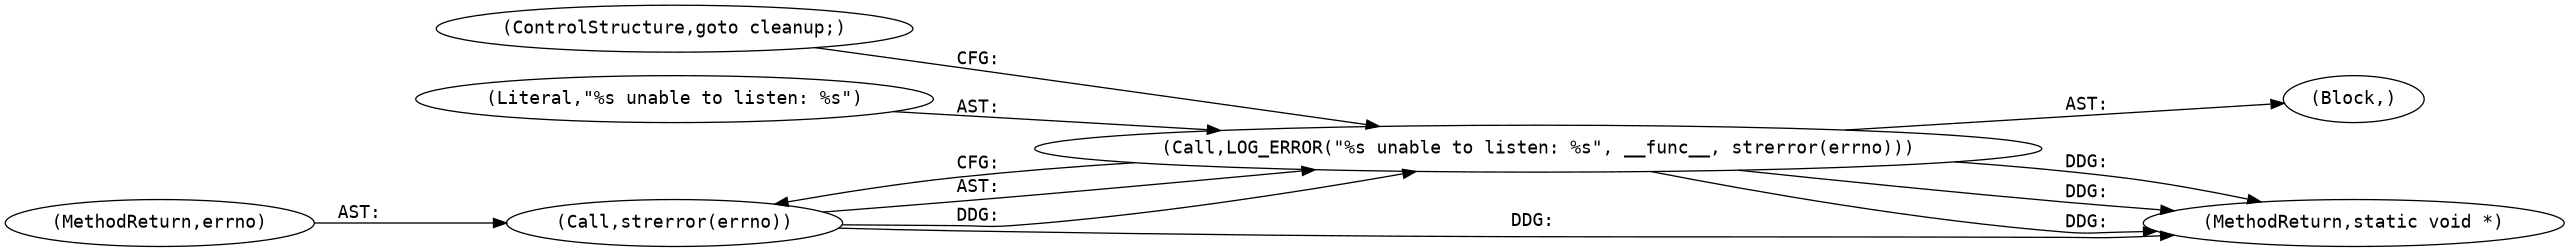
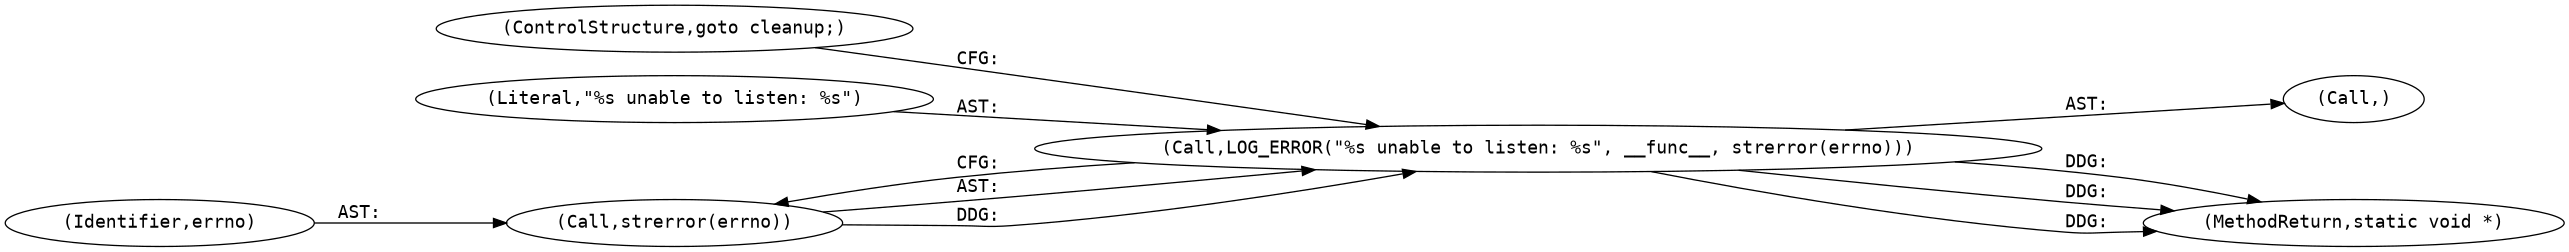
(2354, 99) -> (2354, 99)
(160, 223) -> (160, 223)
(1499, 237) -> none
